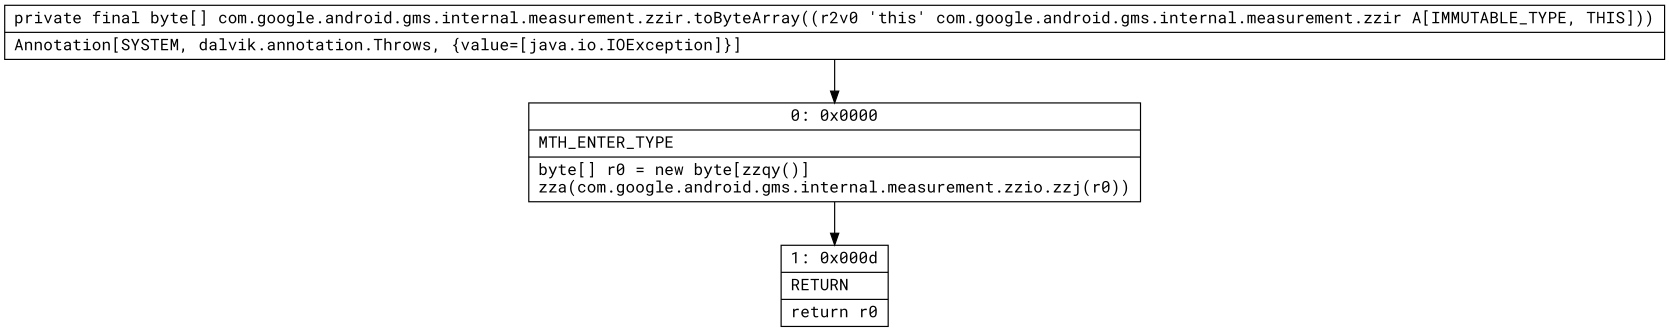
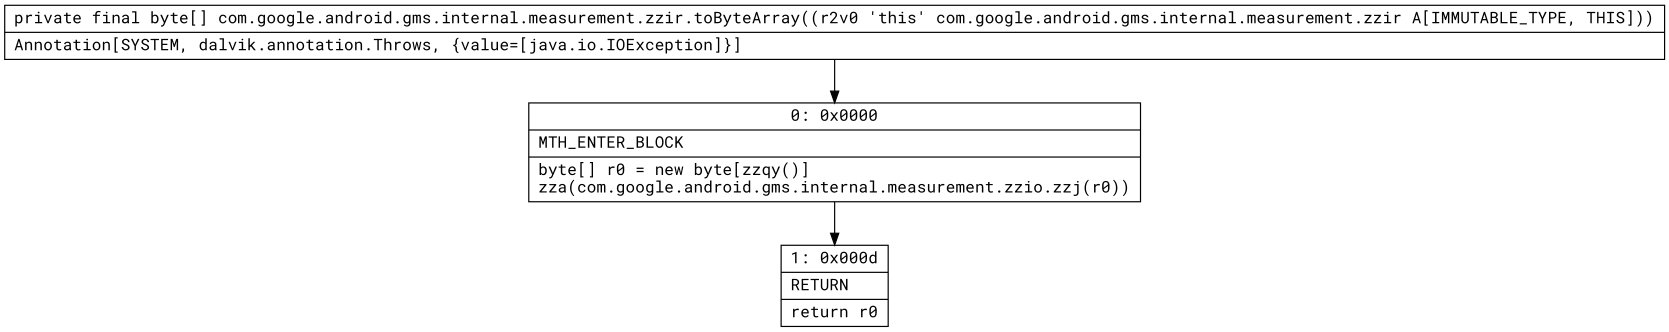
(606, 143) -> (611, 143)
